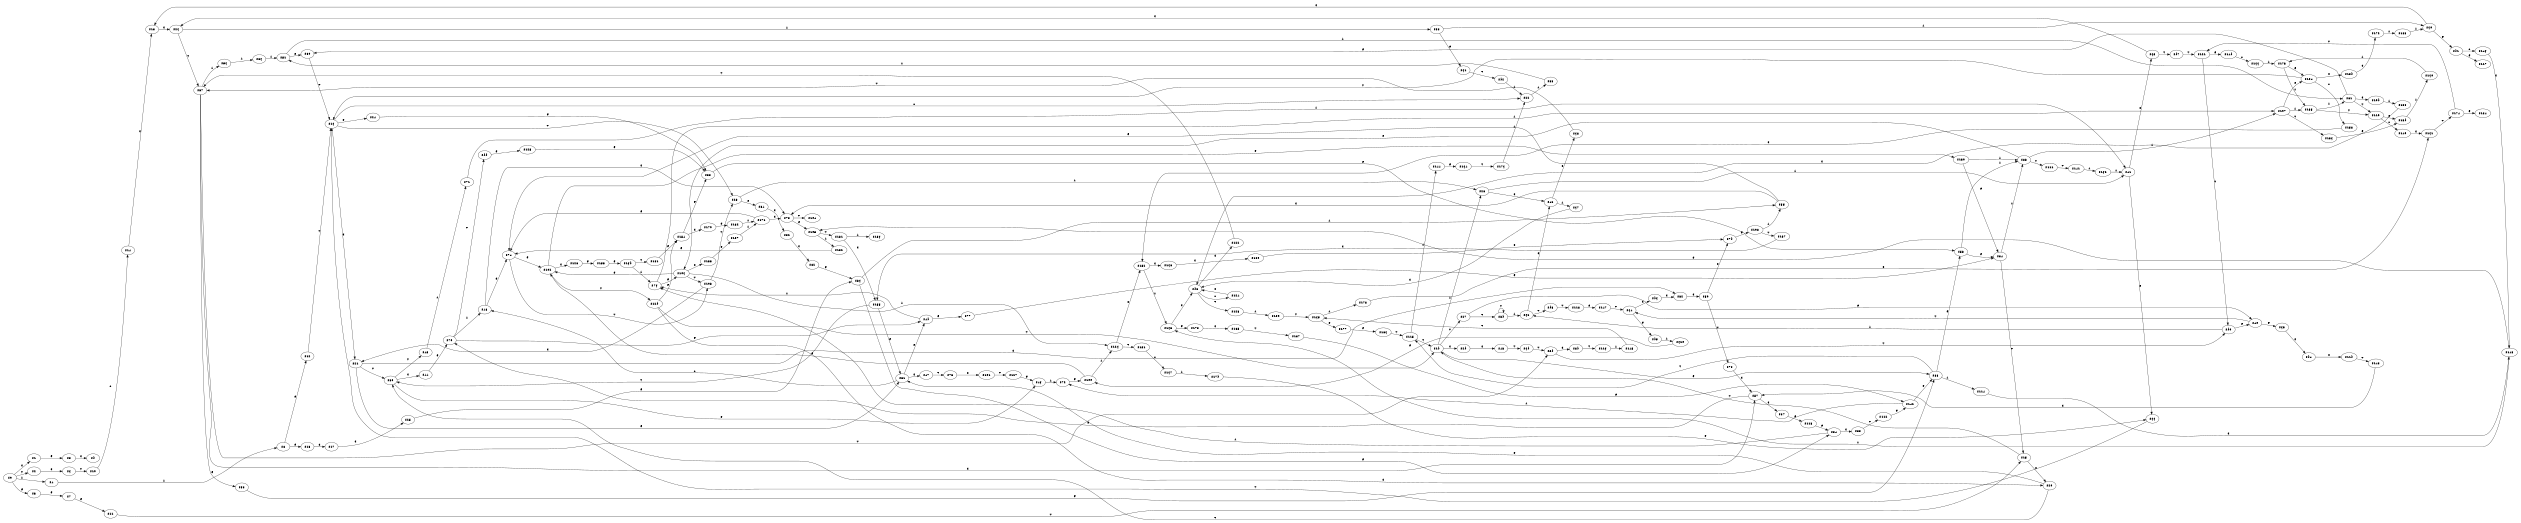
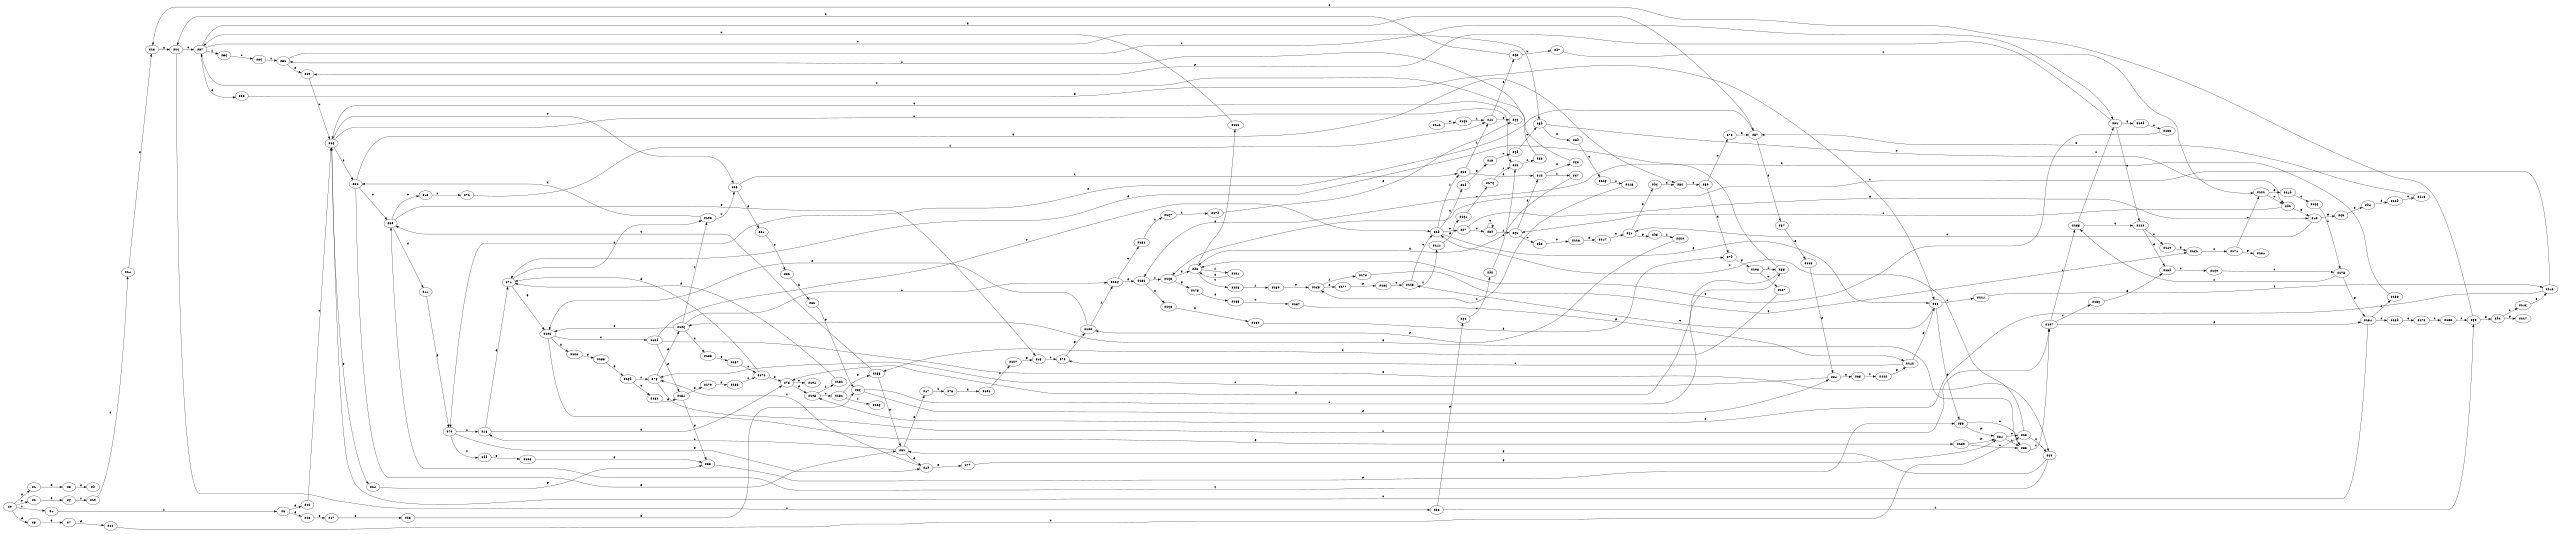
(2049, 167) -> none
(81, 469) -> (81, 498)
